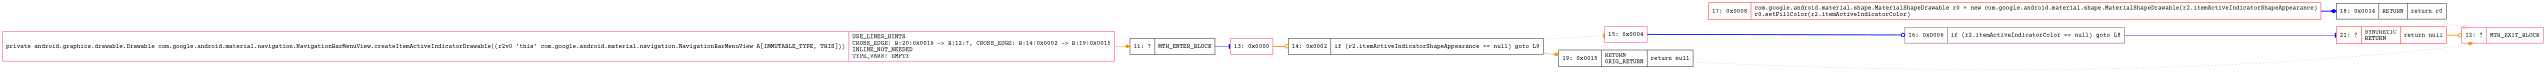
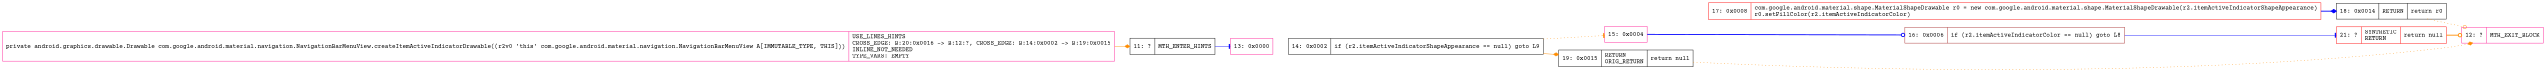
(1185, 46) -> (1185, 46)
(1279, 46) -> none
